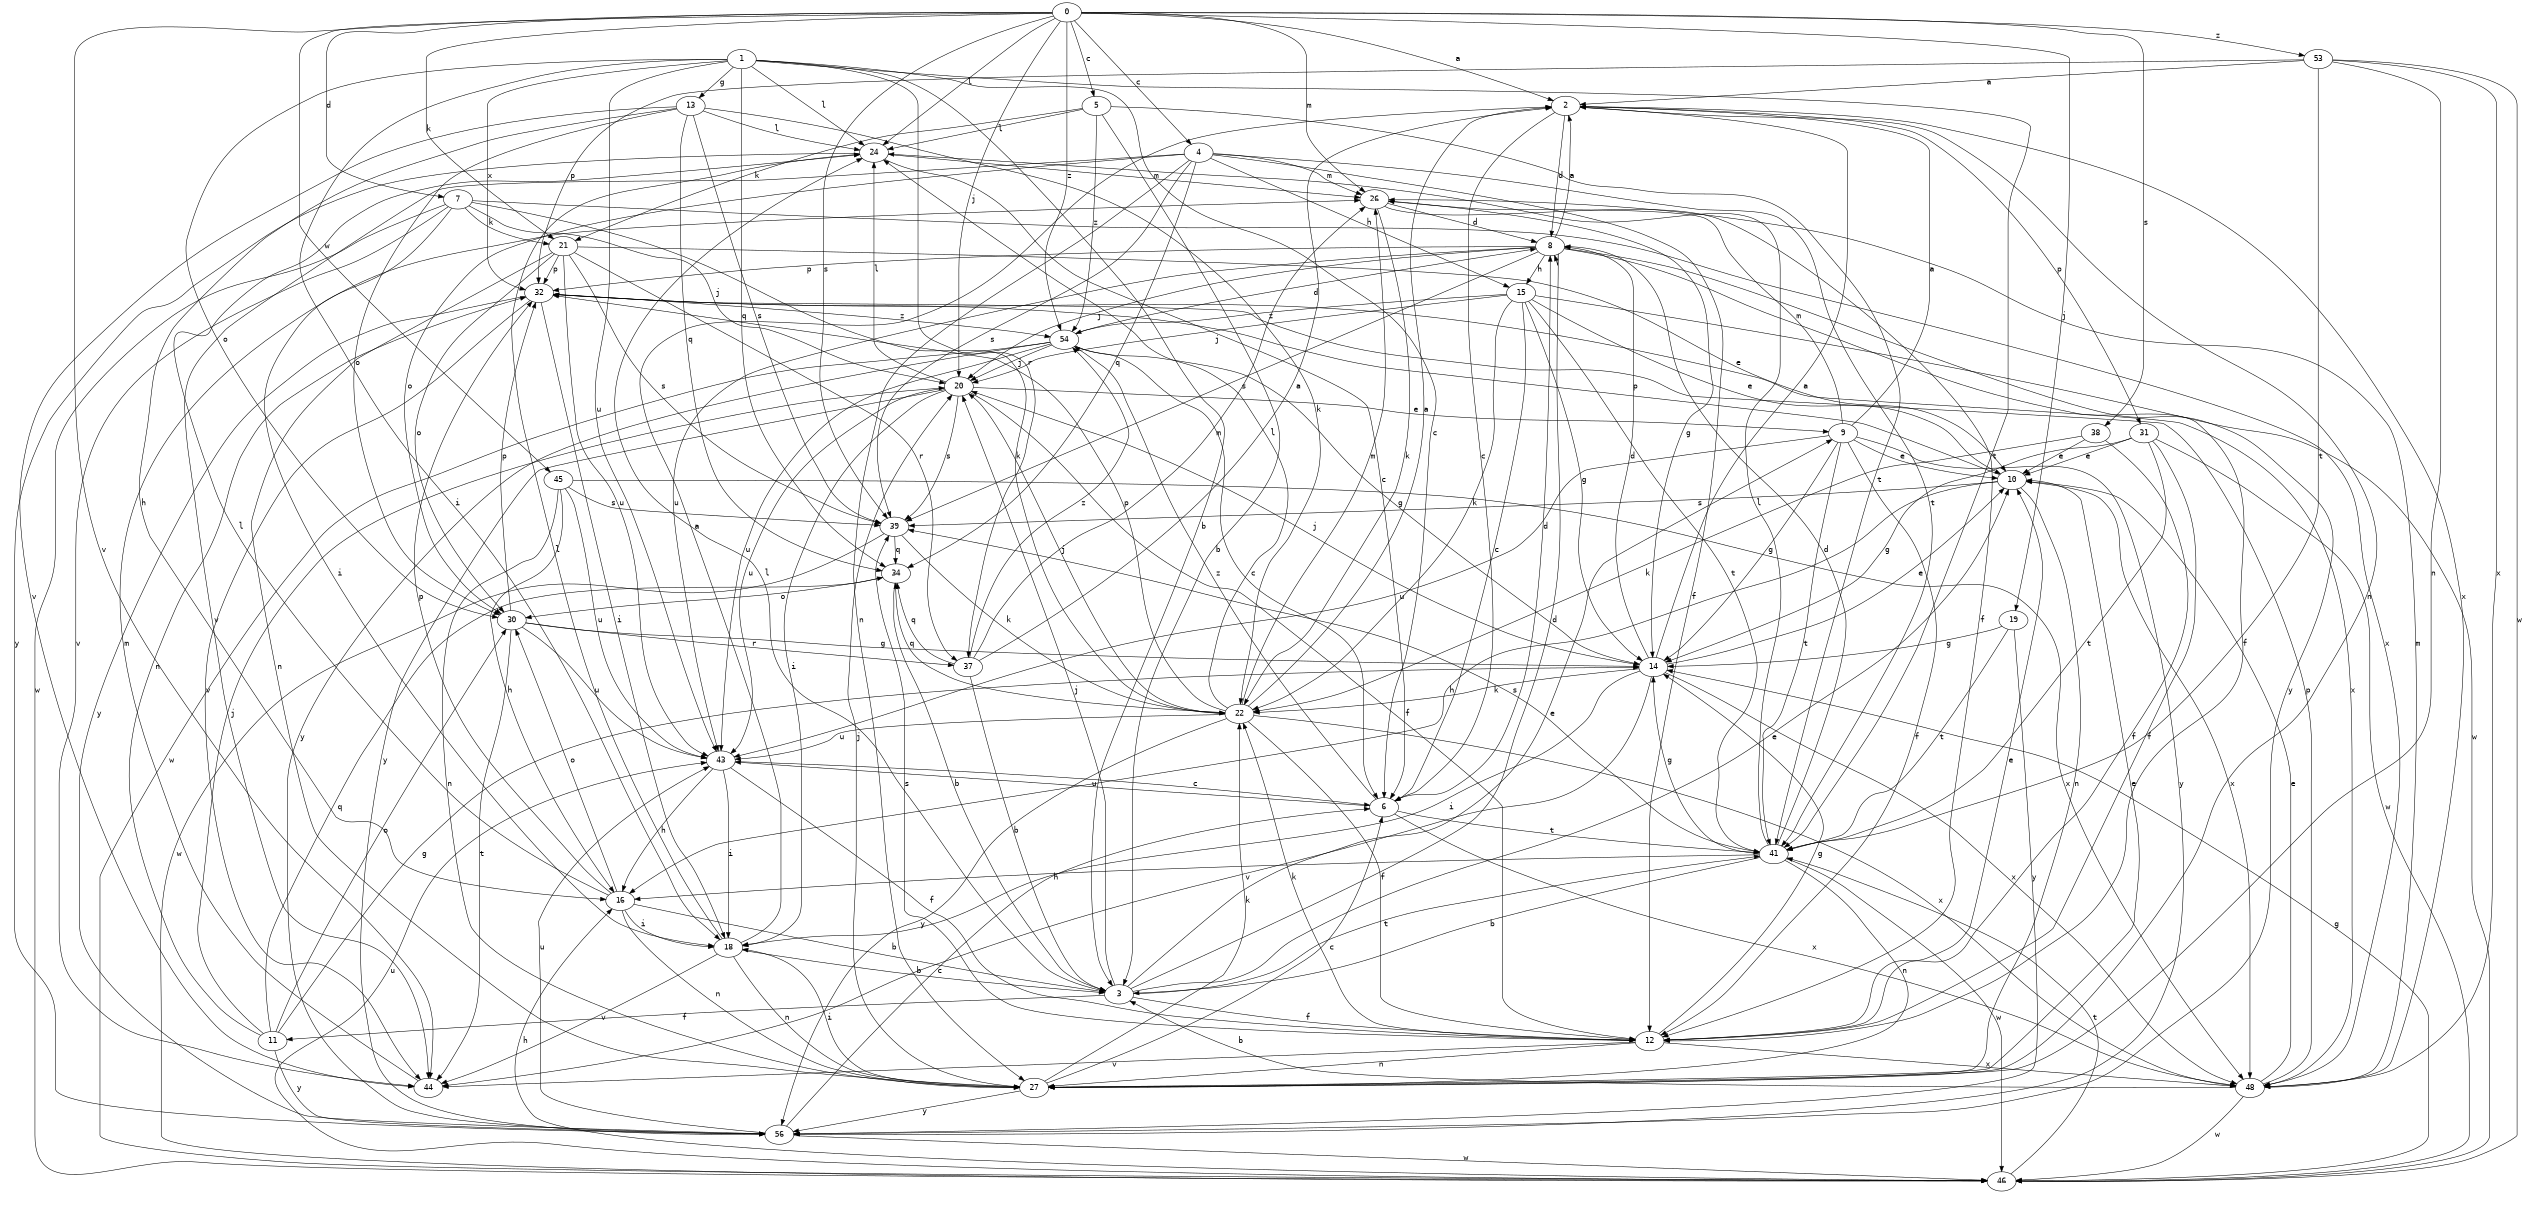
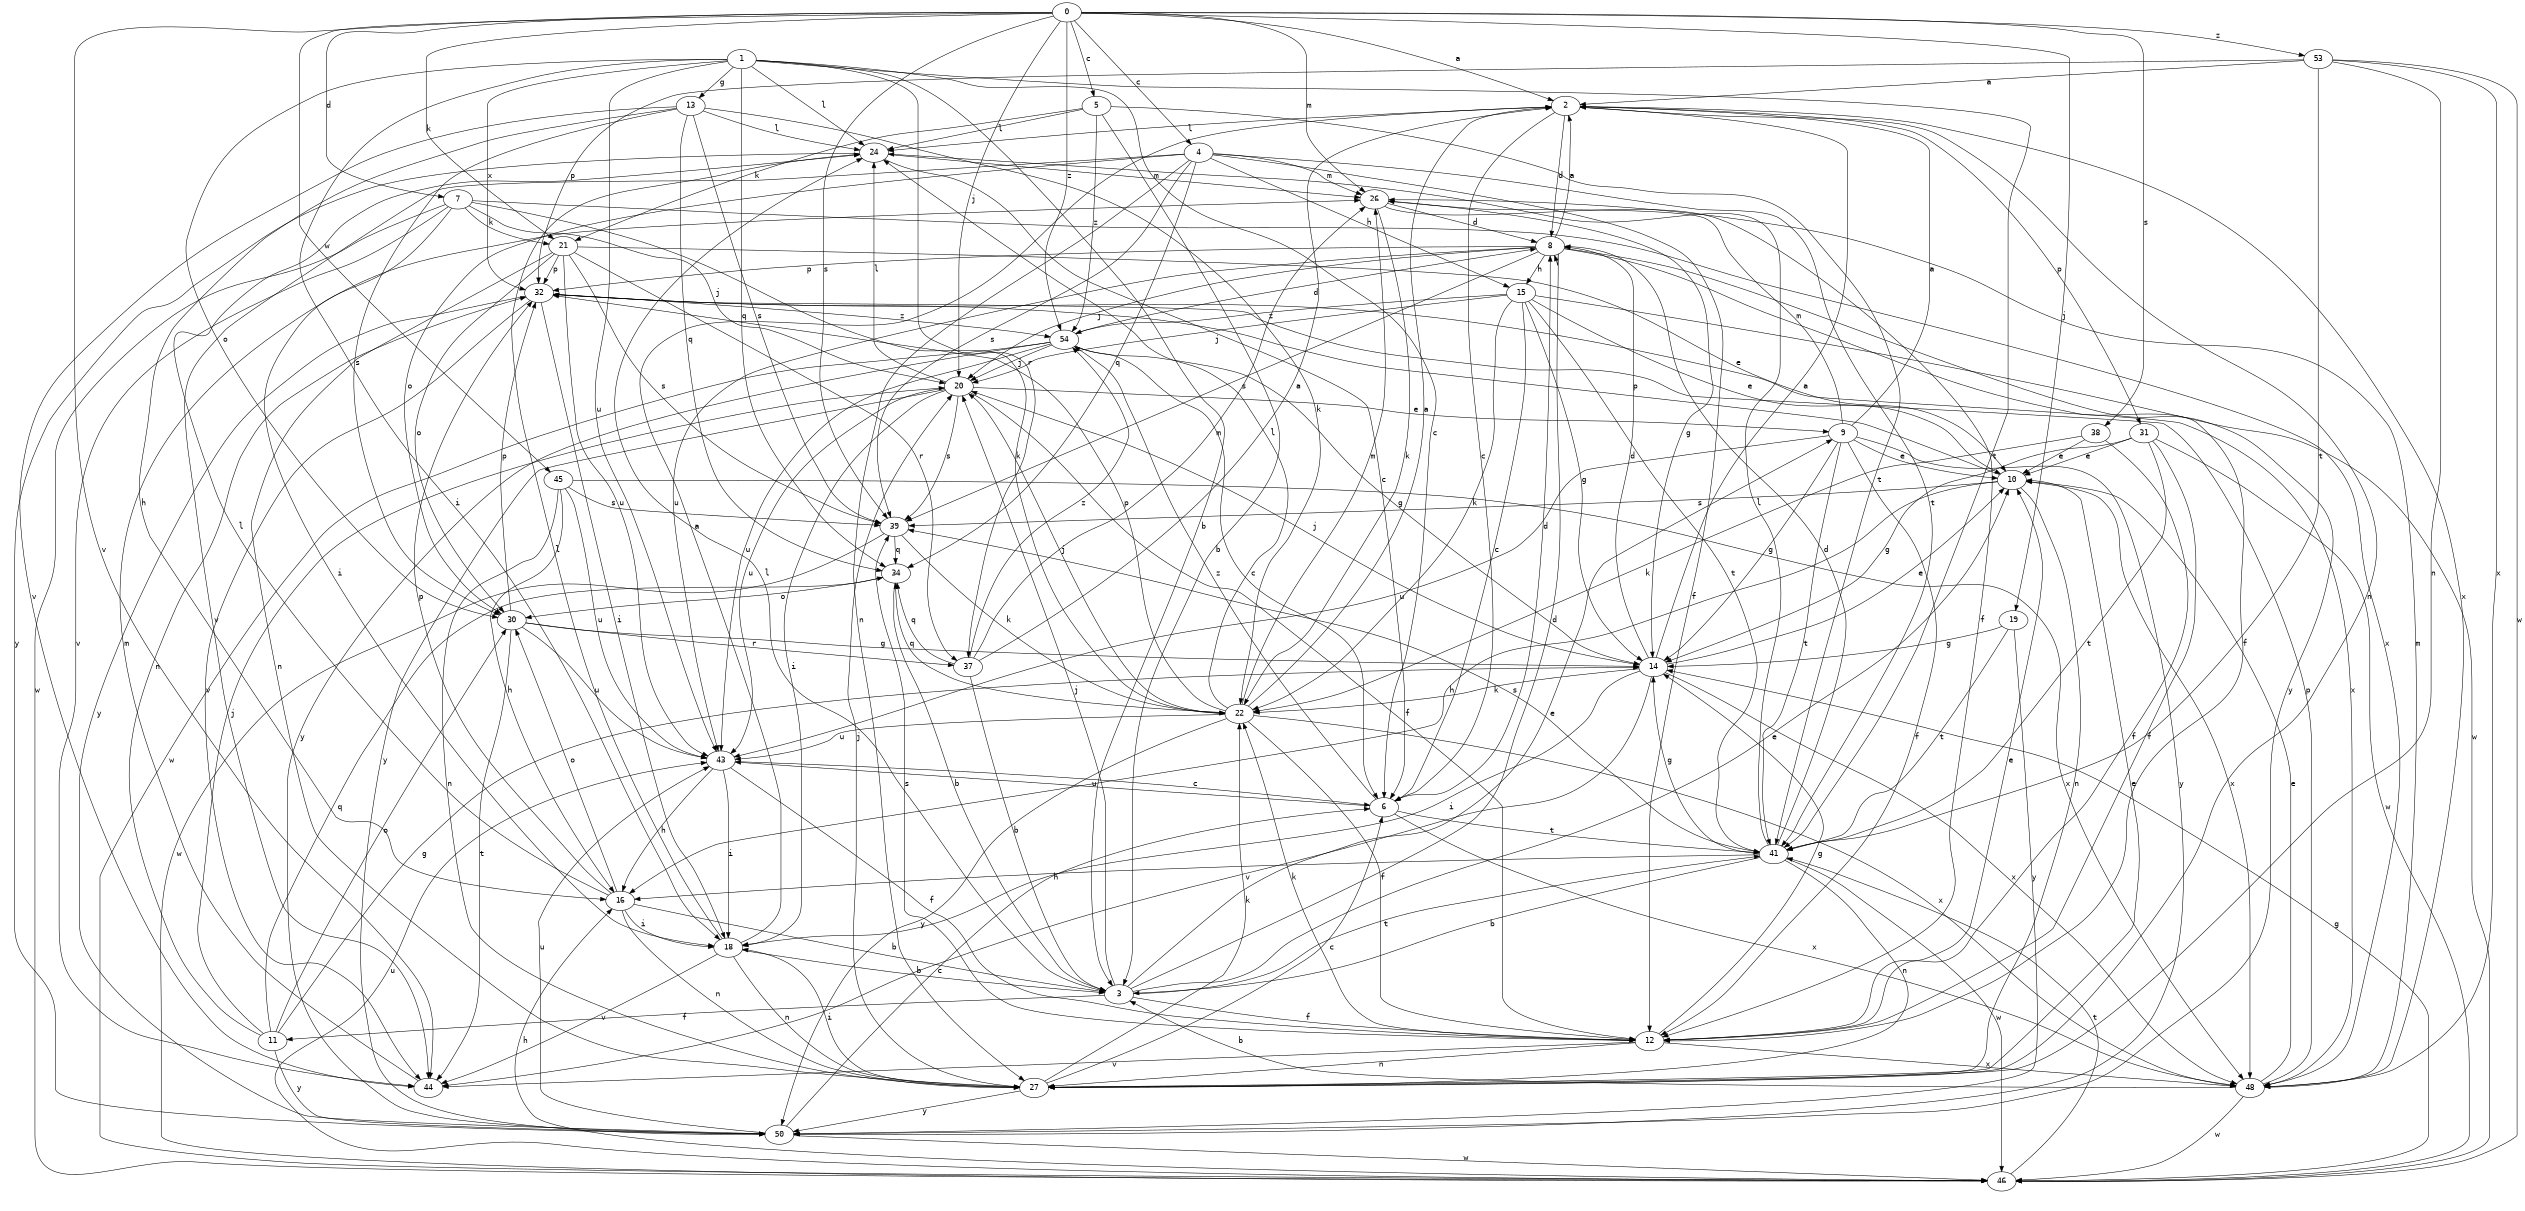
(974, 74) -> (1222, 123)
(358, 363) -> (358, 363)
(779, 1135) -> (779, 1135)
